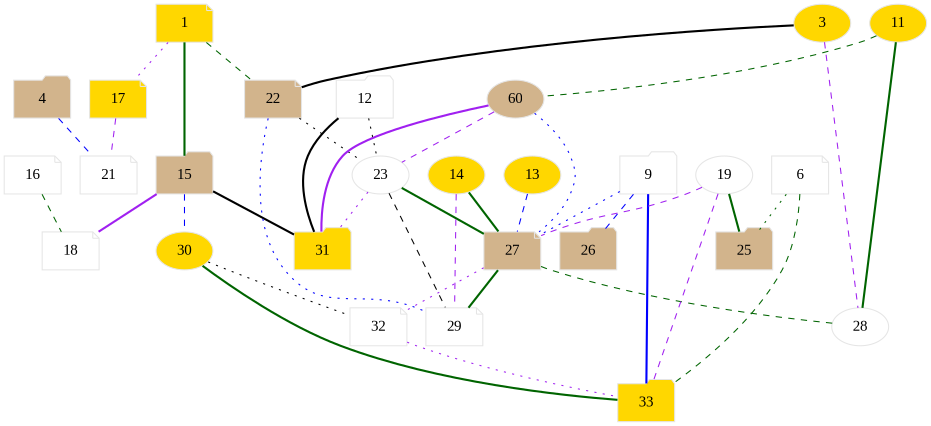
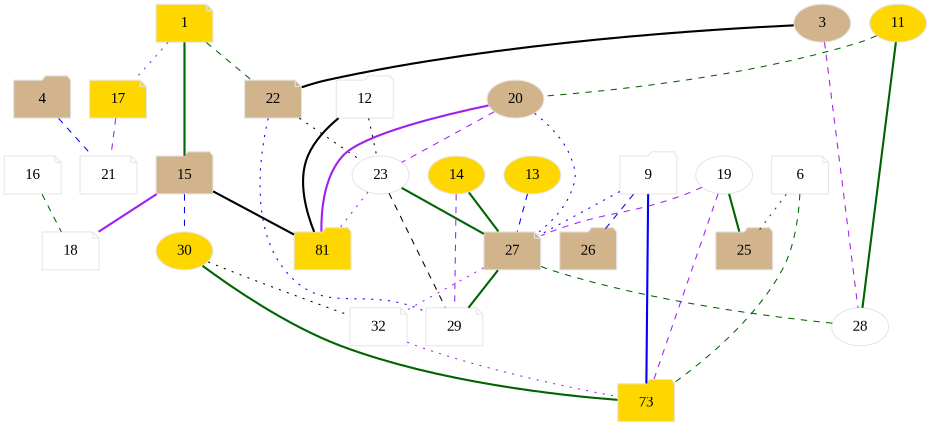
(822, 23) -> (822, 23)
(515, 99) -> (515, 99)
(323, 251) -> (323, 251)
(646, 403) -> (646, 403)
